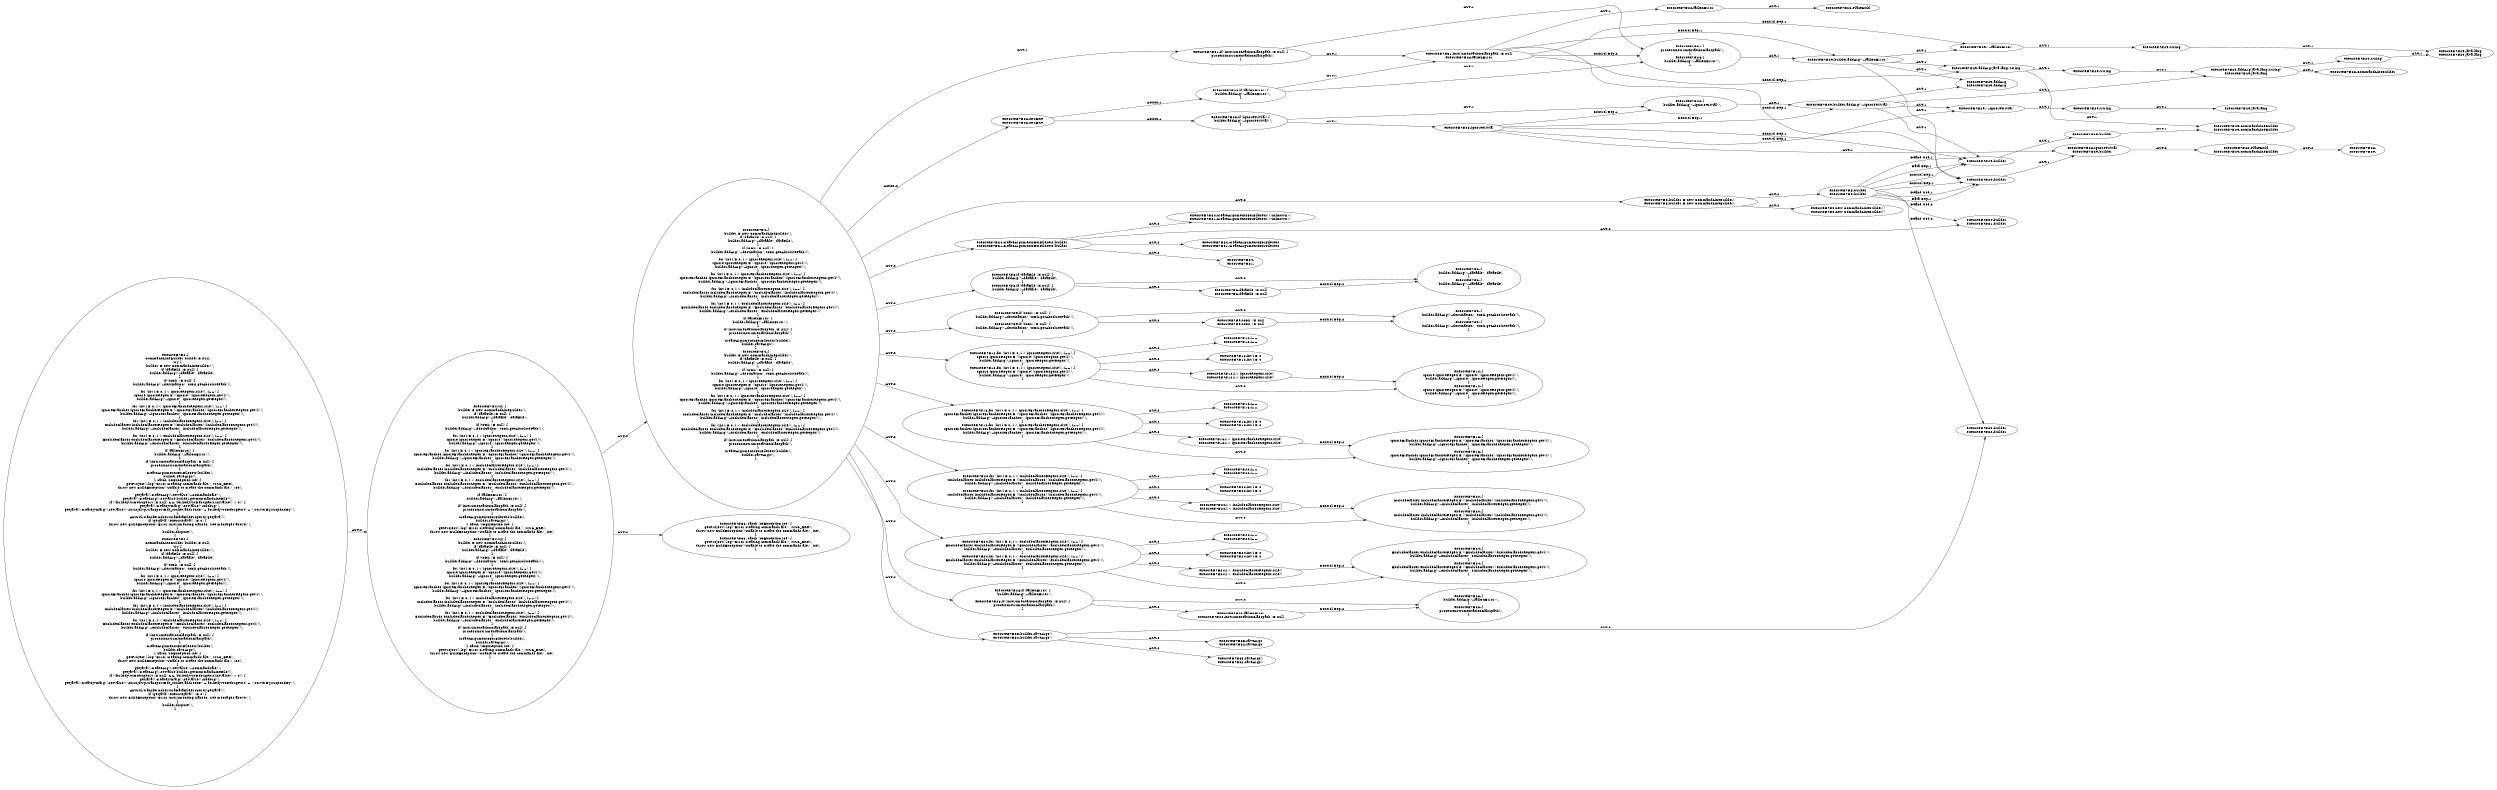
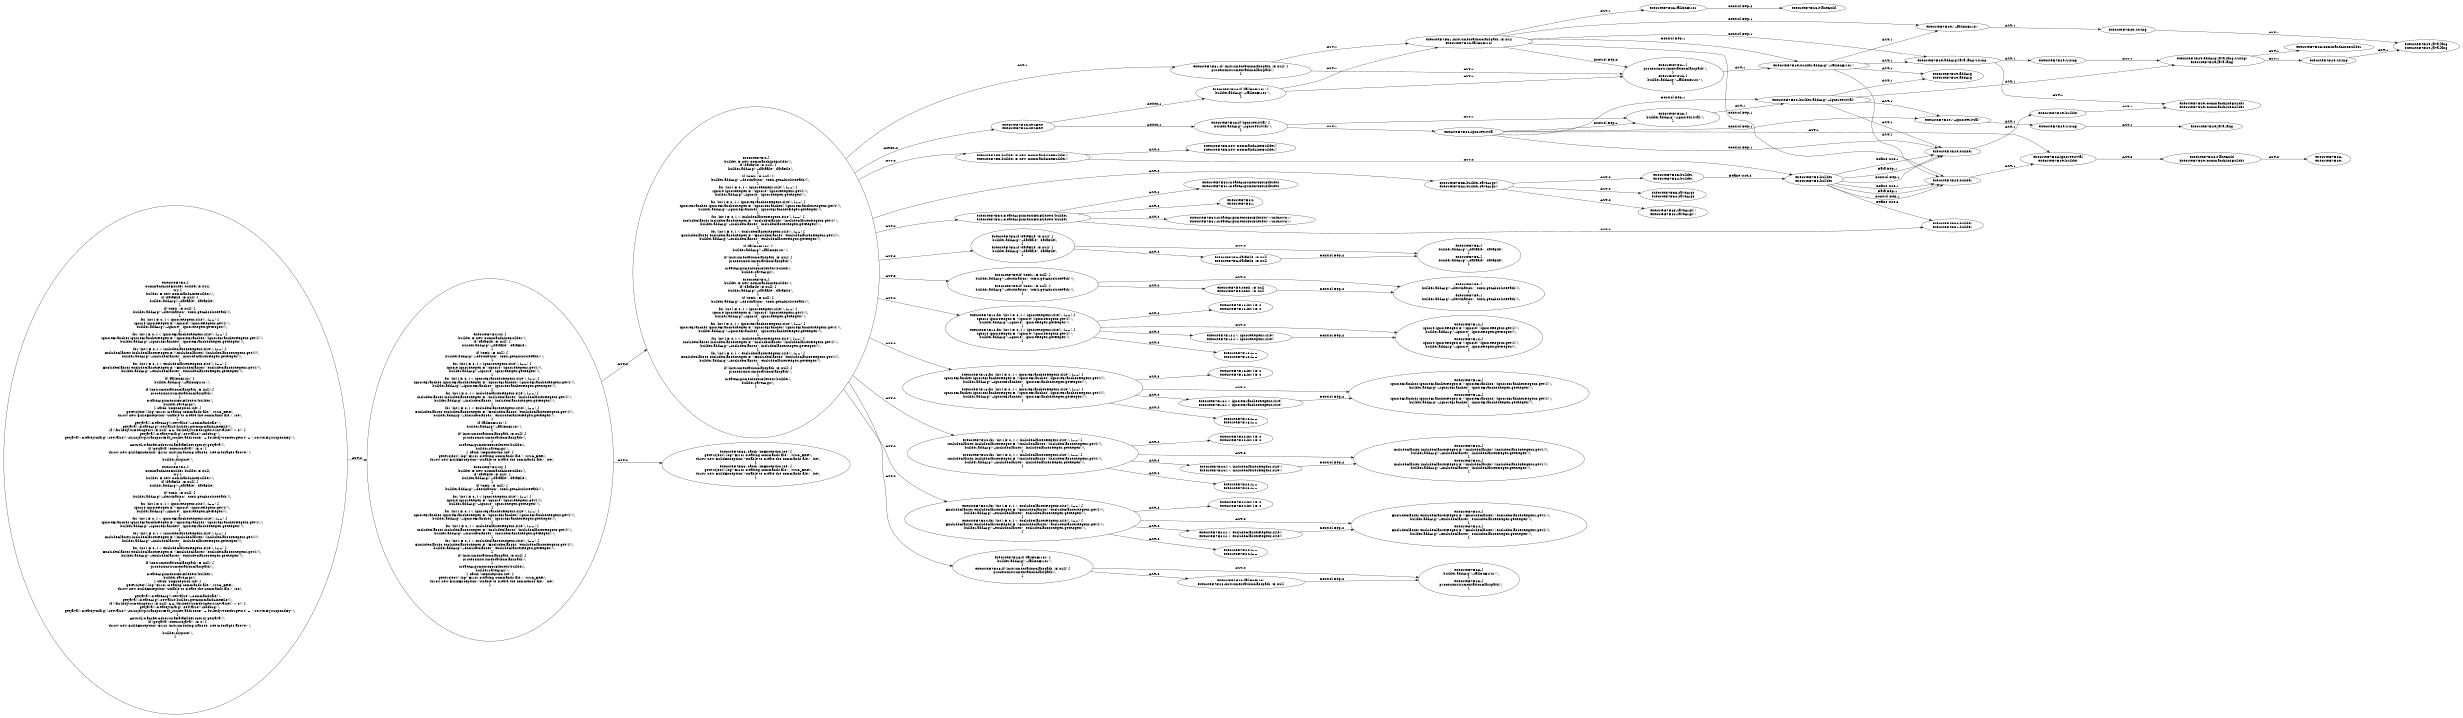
(1774, 6) -> (1740, 6)
(1935, 298) -> (1743, 178)
